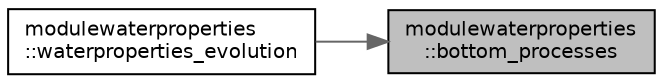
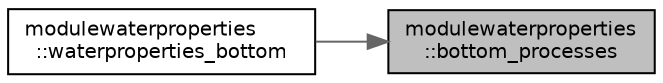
(162, 42) -> (162, 42)
